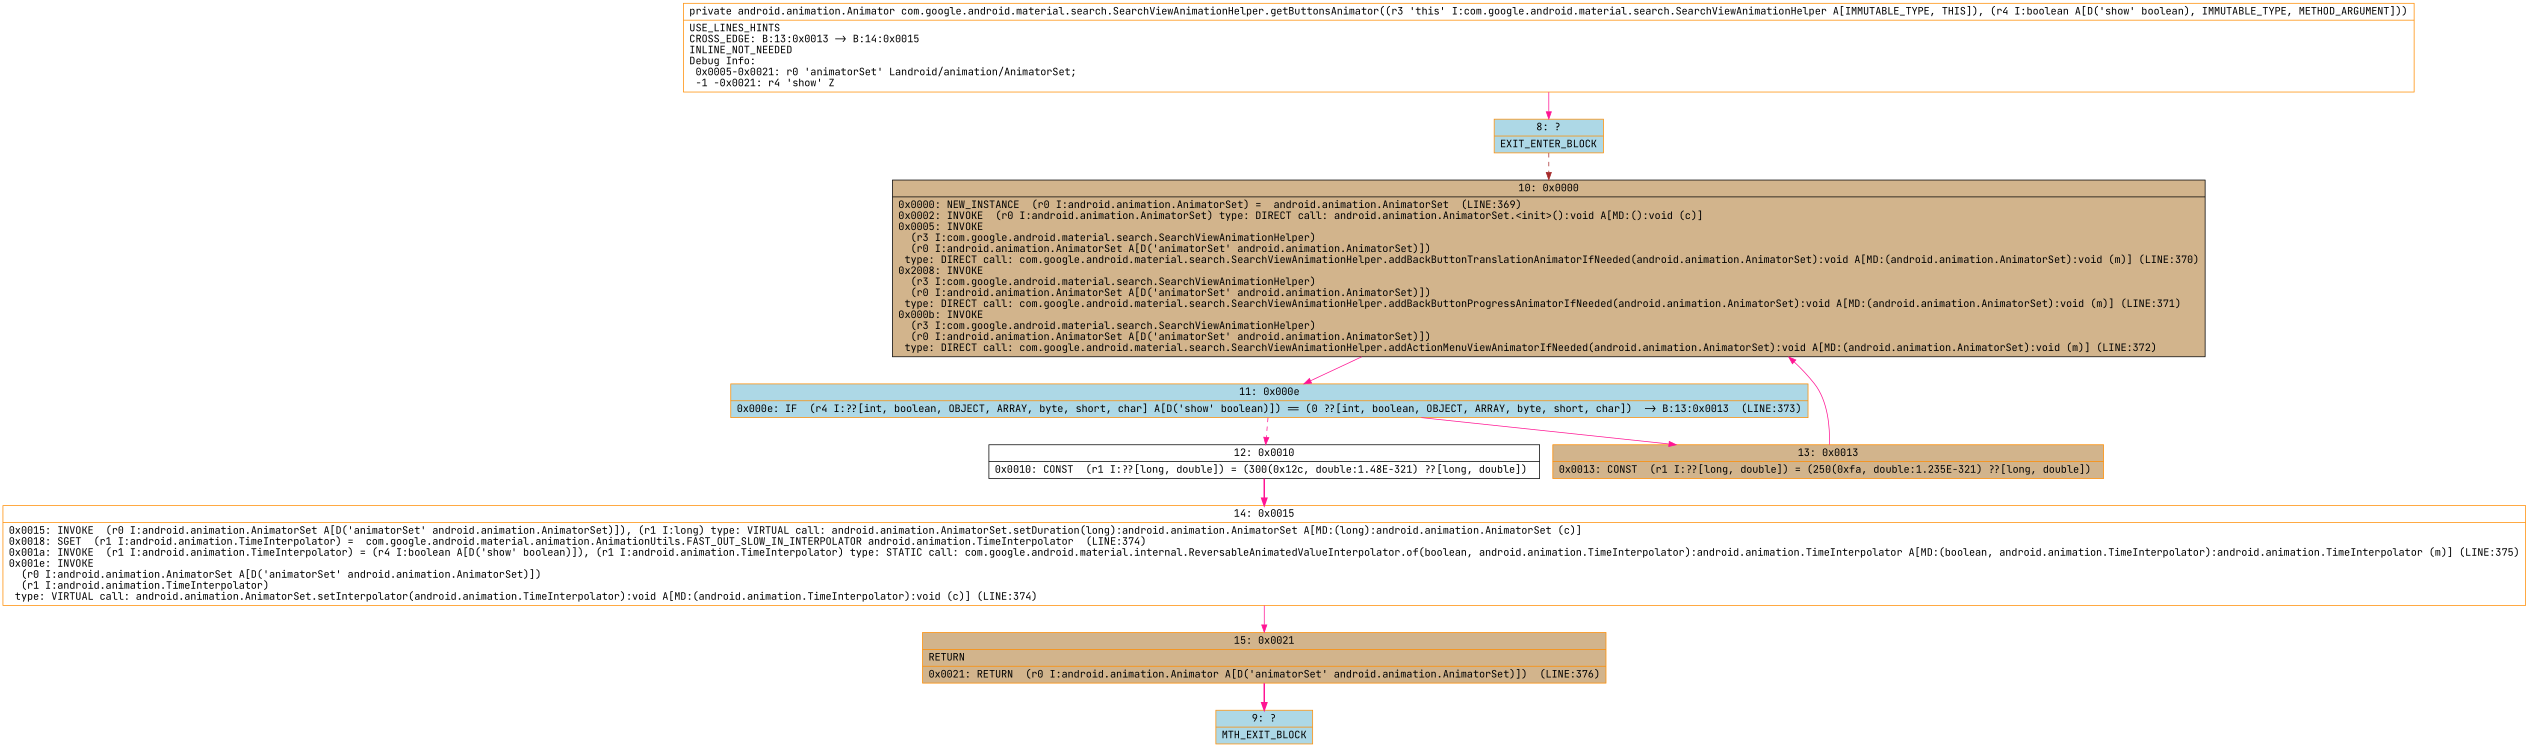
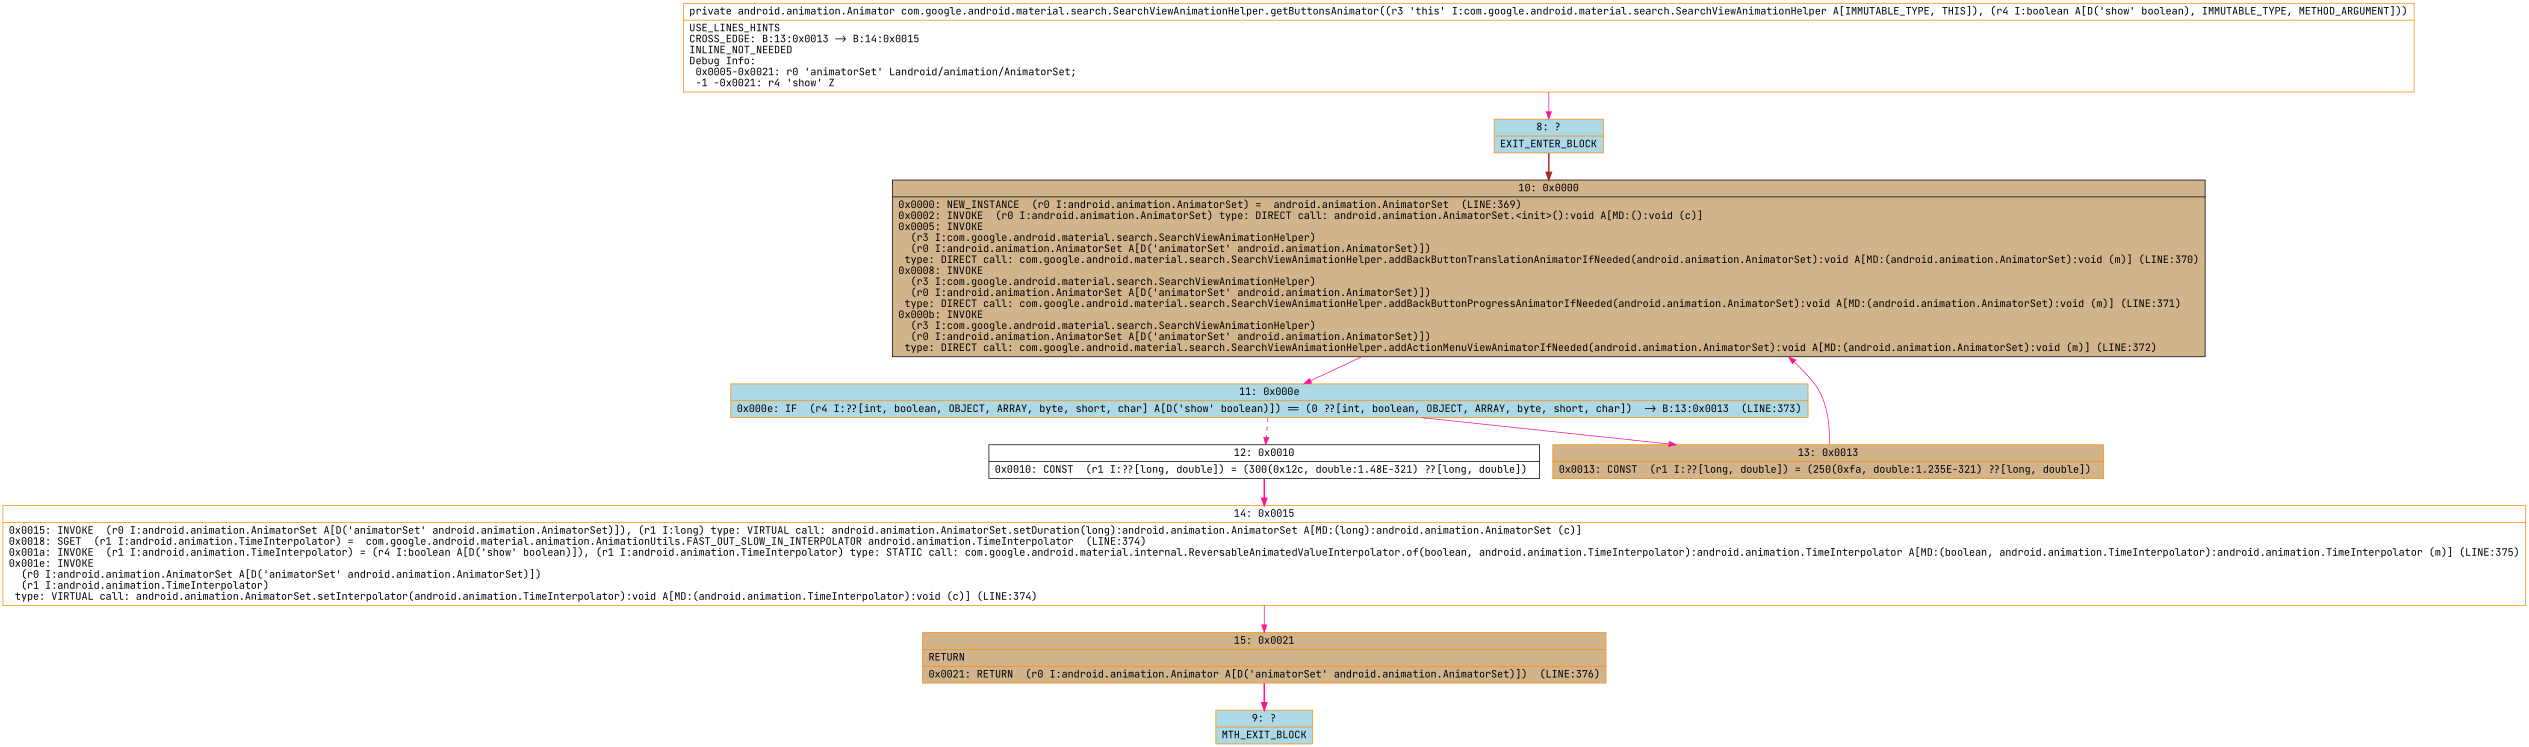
(1549, 163) -> (1549, 163)
(947, 271) -> (947, 271)
